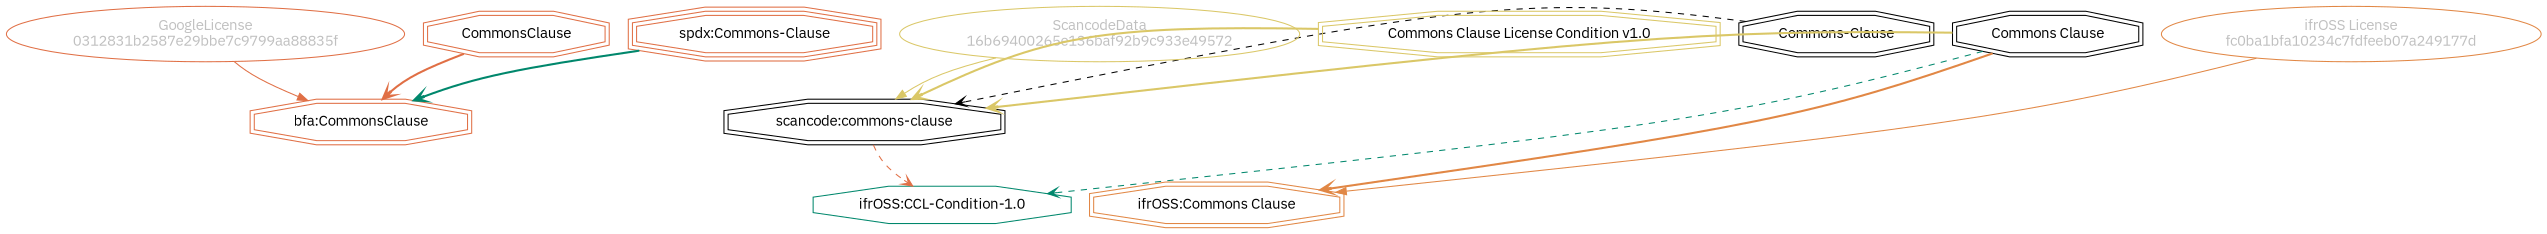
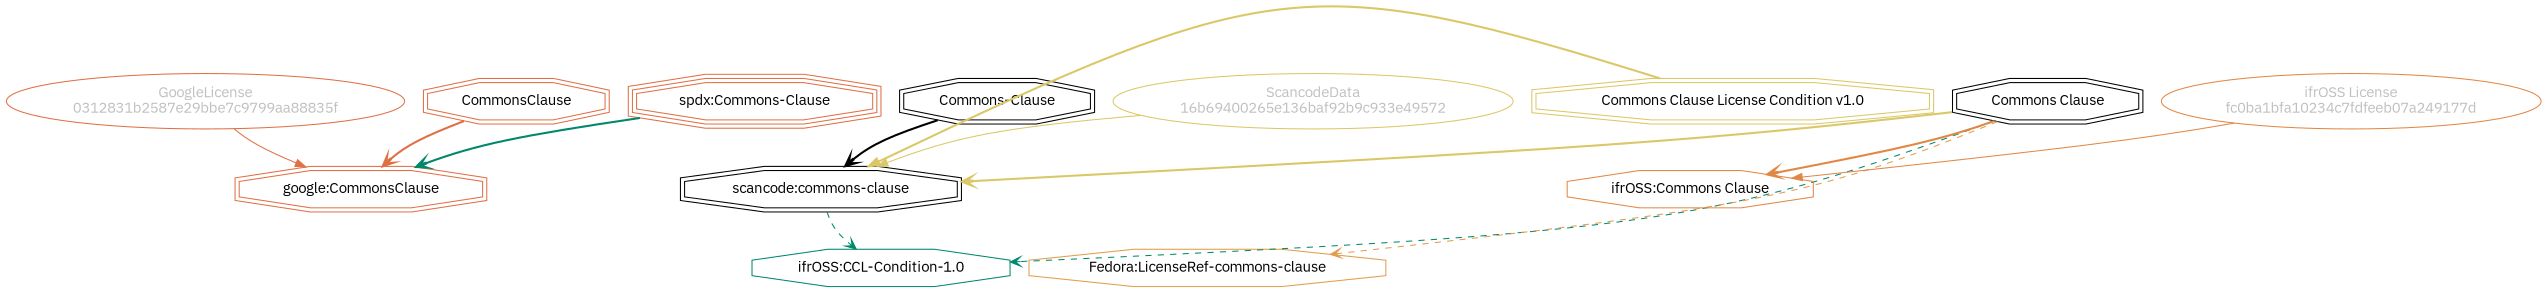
(1353, 29) -> (894, 136)
(1115, 34) -> (1259, 14)
(361, 122) -> (361, 189)
(886, 165) -> (835, 229)
(1217, 205) -> (1690, 189)
none -> (1207, 268)
